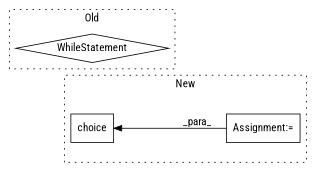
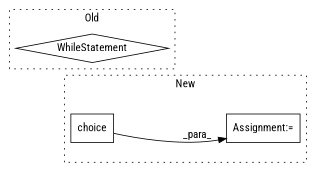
(174, 128) -> (166, 141)
